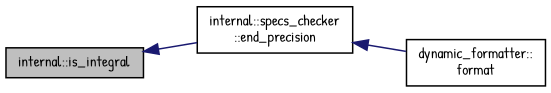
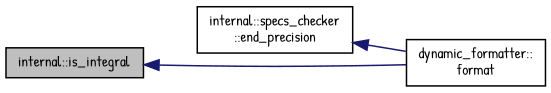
(178, 46) -> (283, 66)
